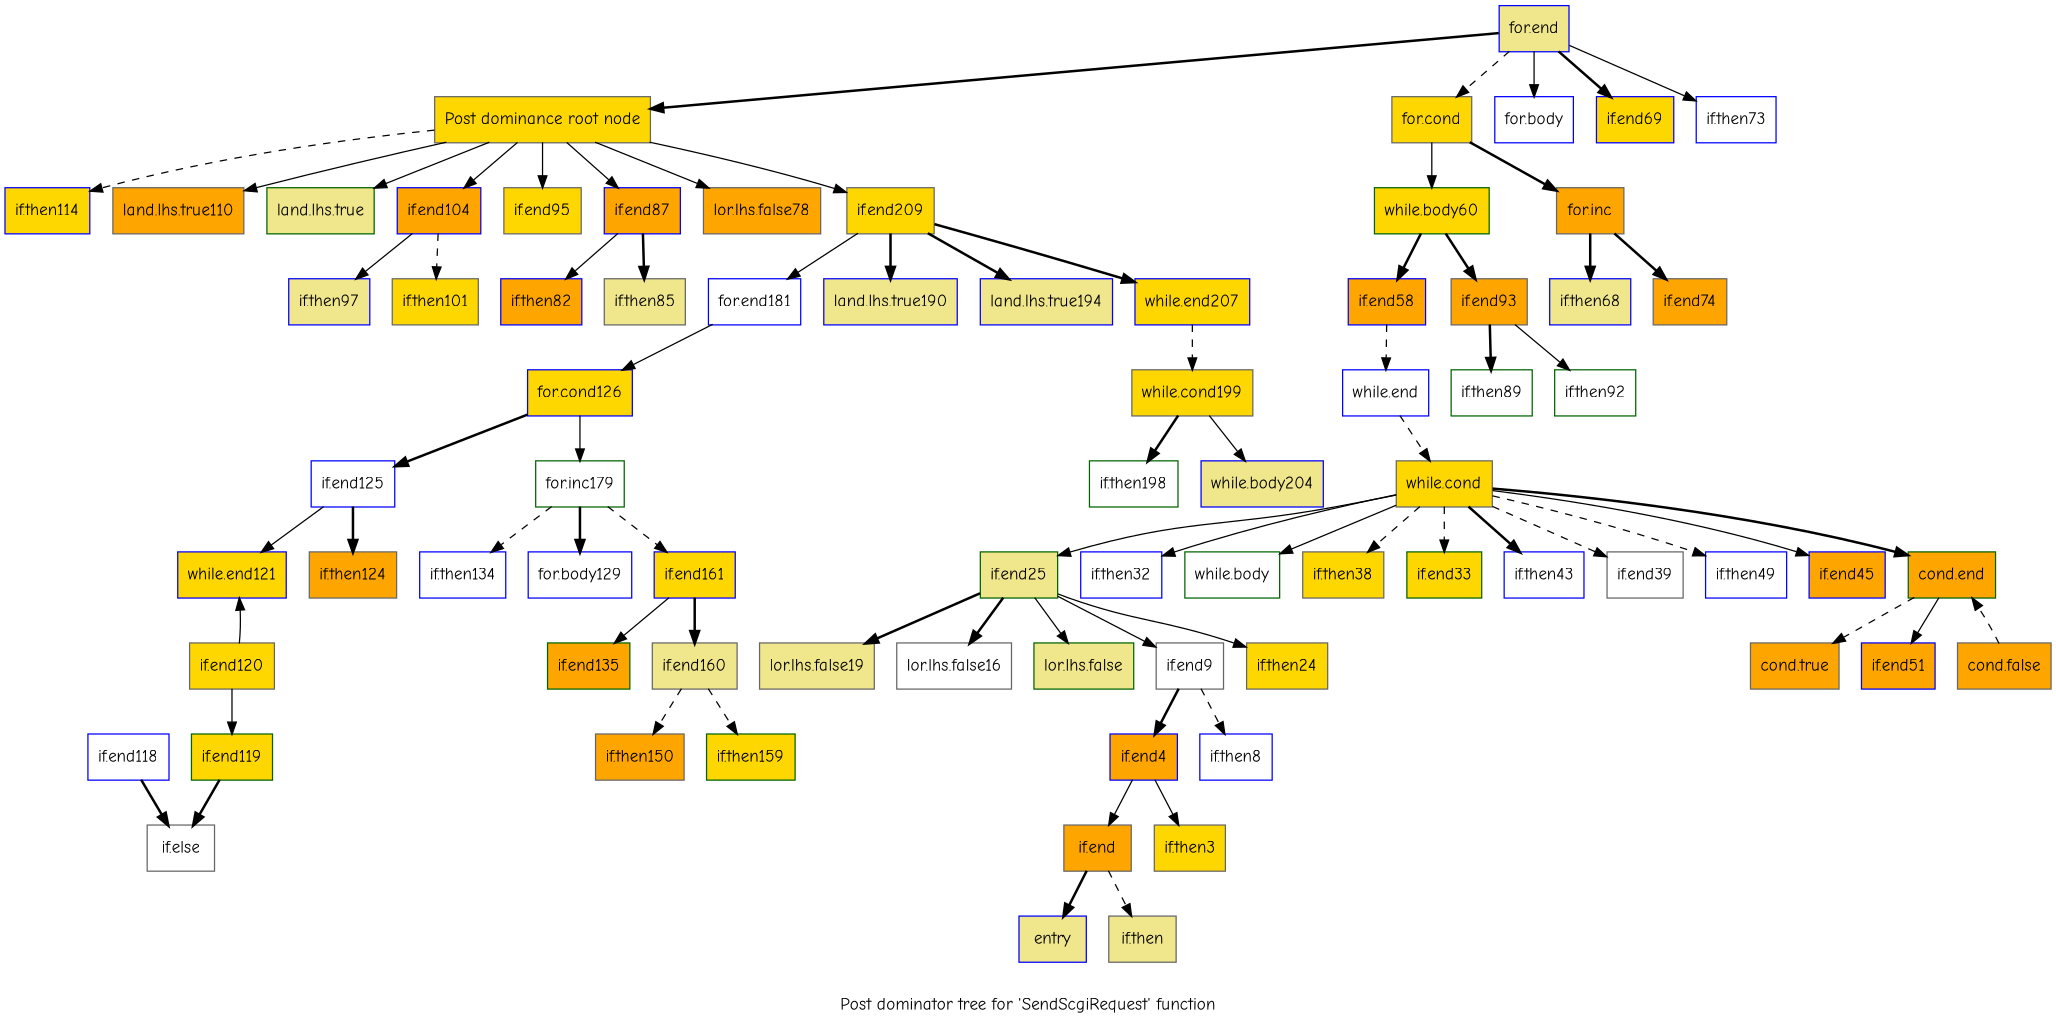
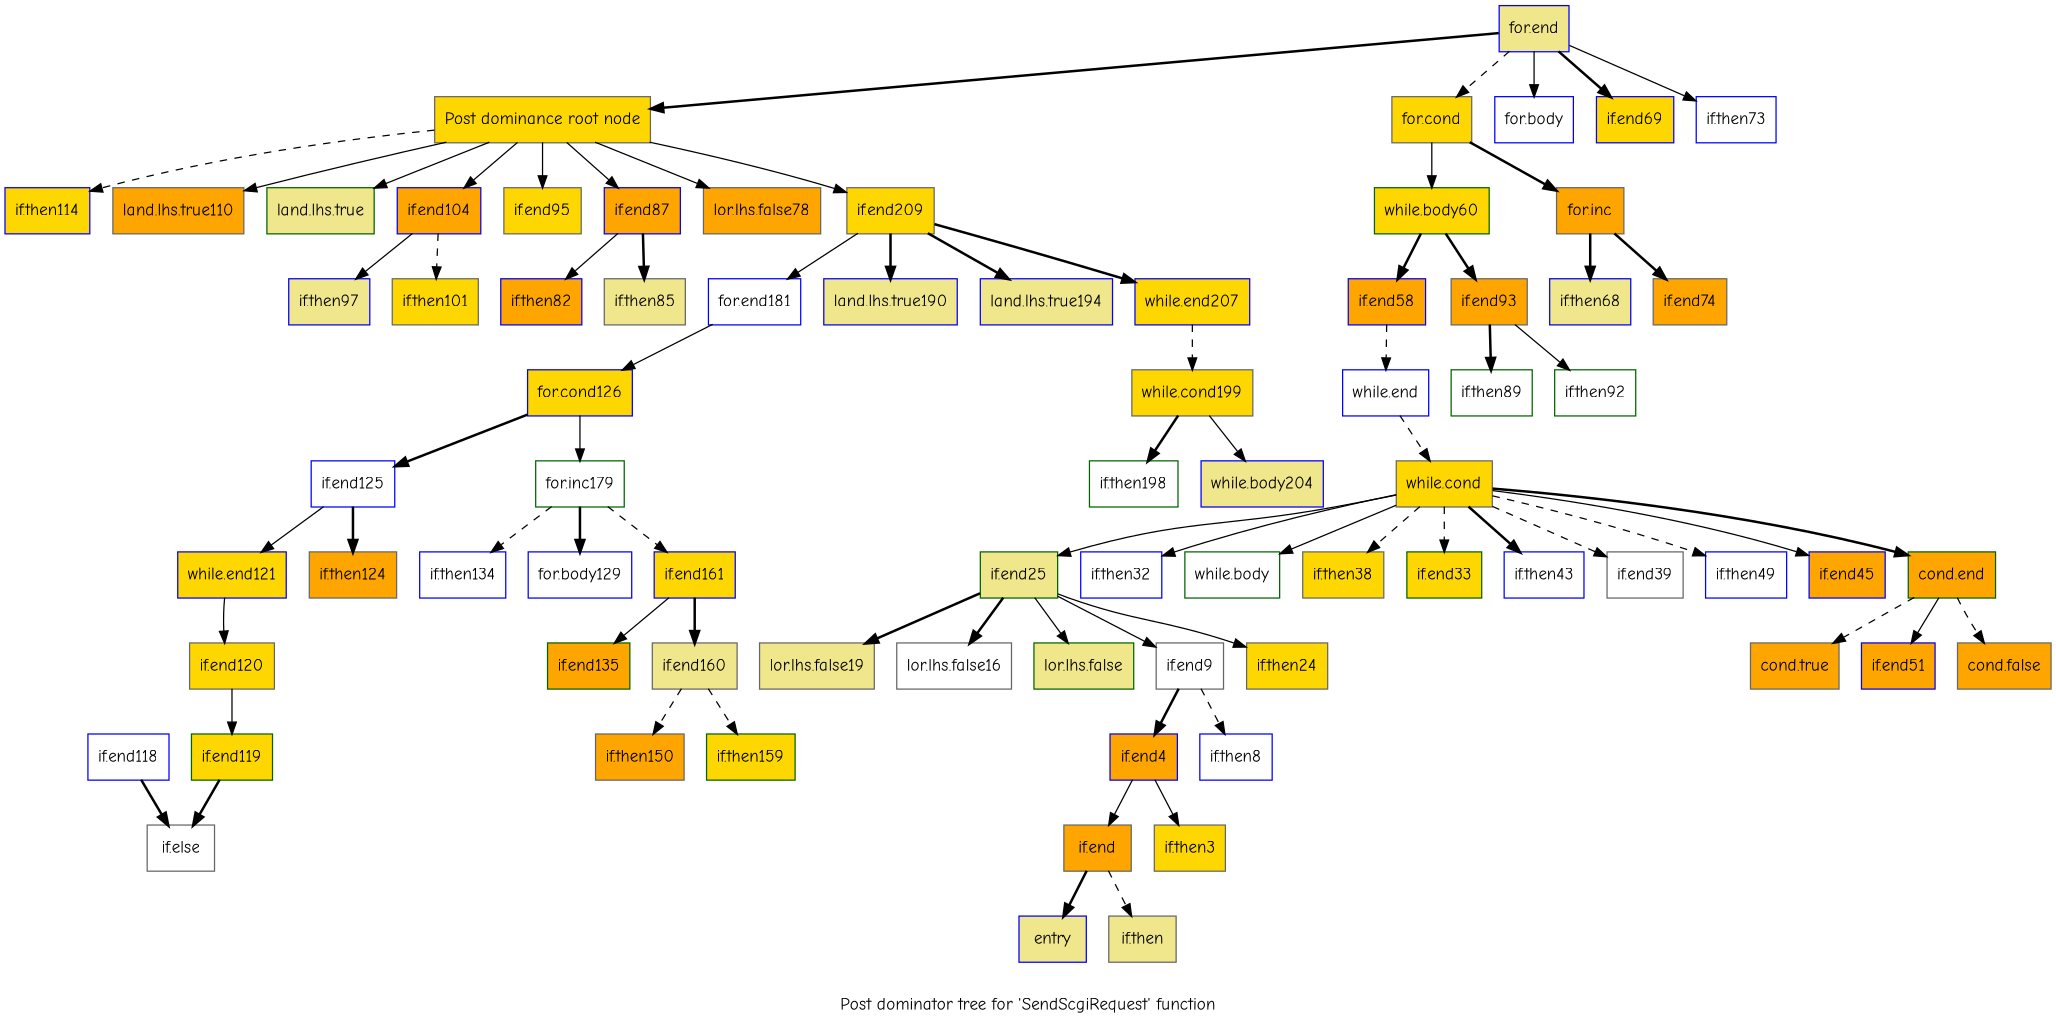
(1990, 626) -> (1967, 616)
(240, 627) -> (224, 614)
